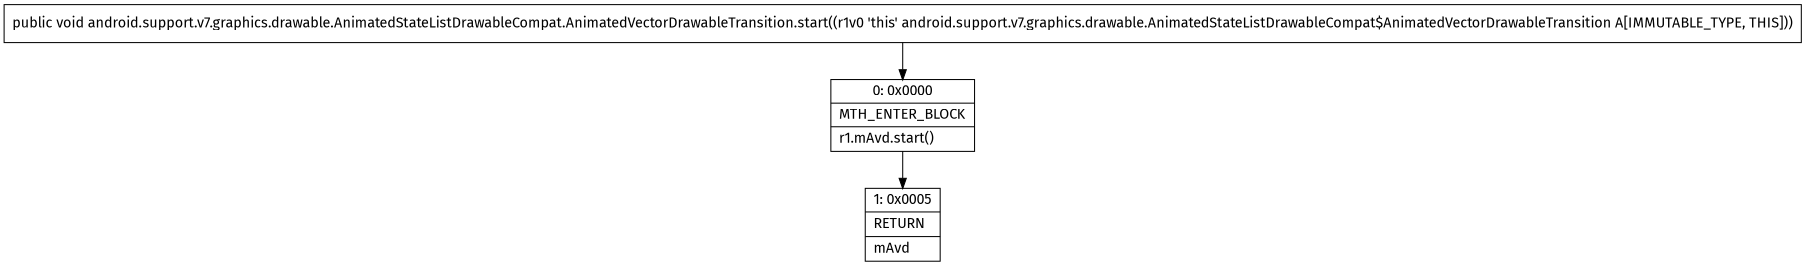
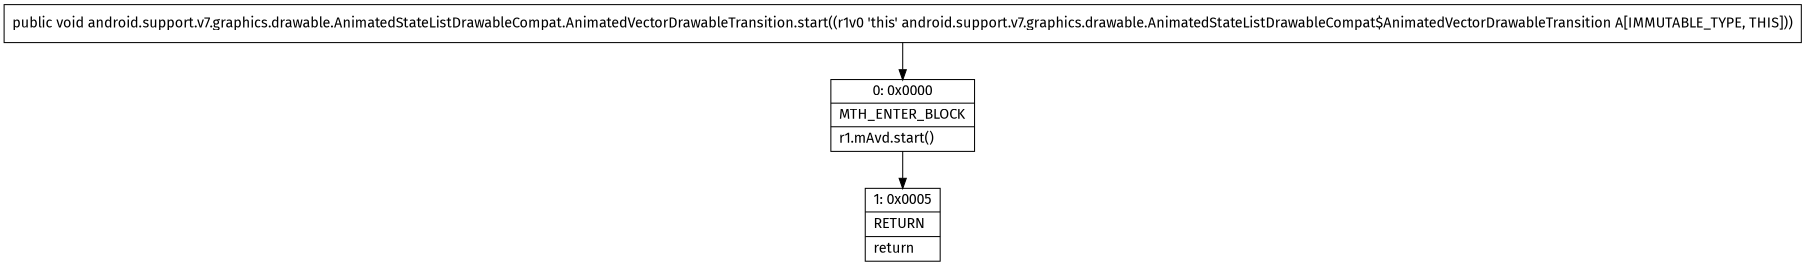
(892, 248) -> (894, 248)
